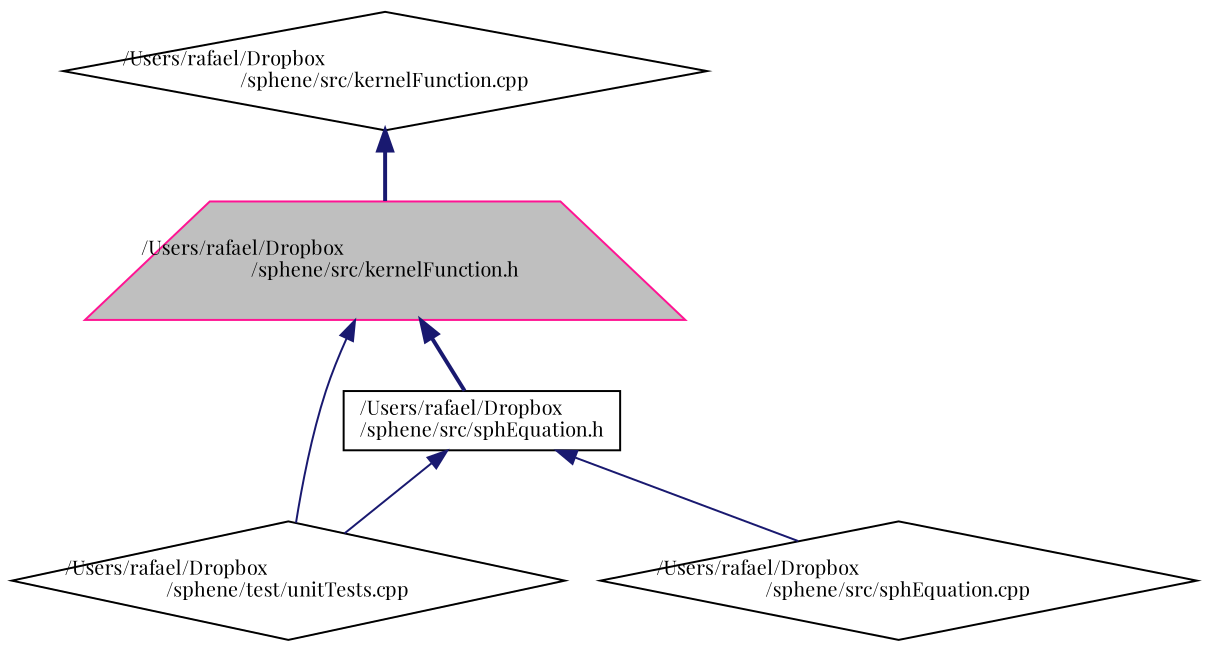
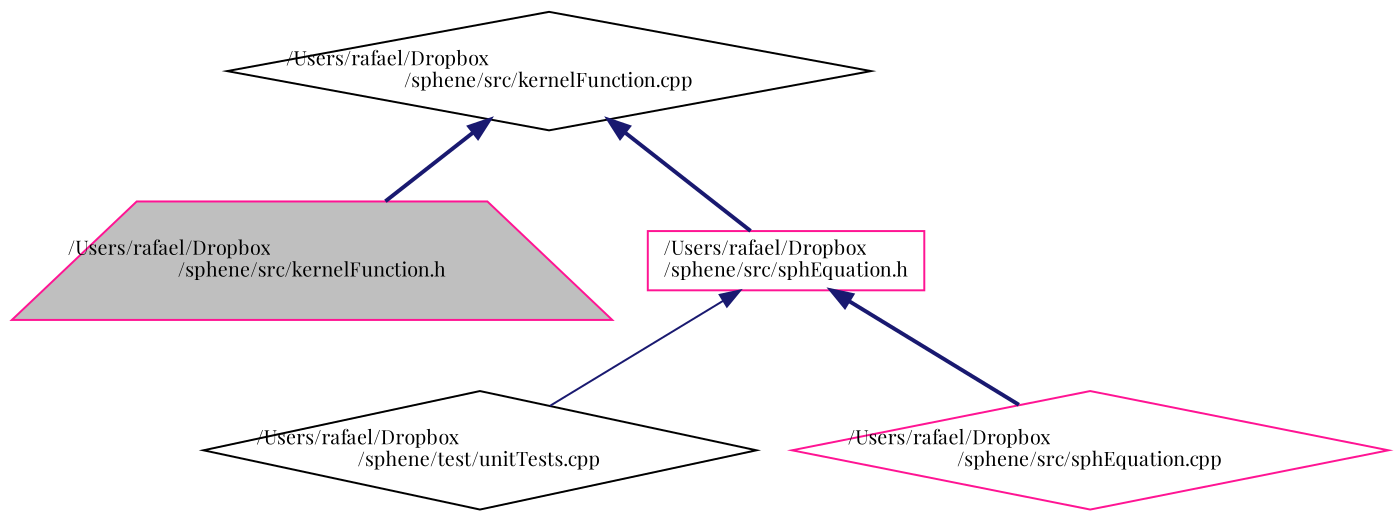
(448, 364) -> (688, 182)
(482, 421) -> (786, 261)
(315, 429) -> none
(687, 499) -> (934, 353)
(899, 581) -> (1090, 450)
